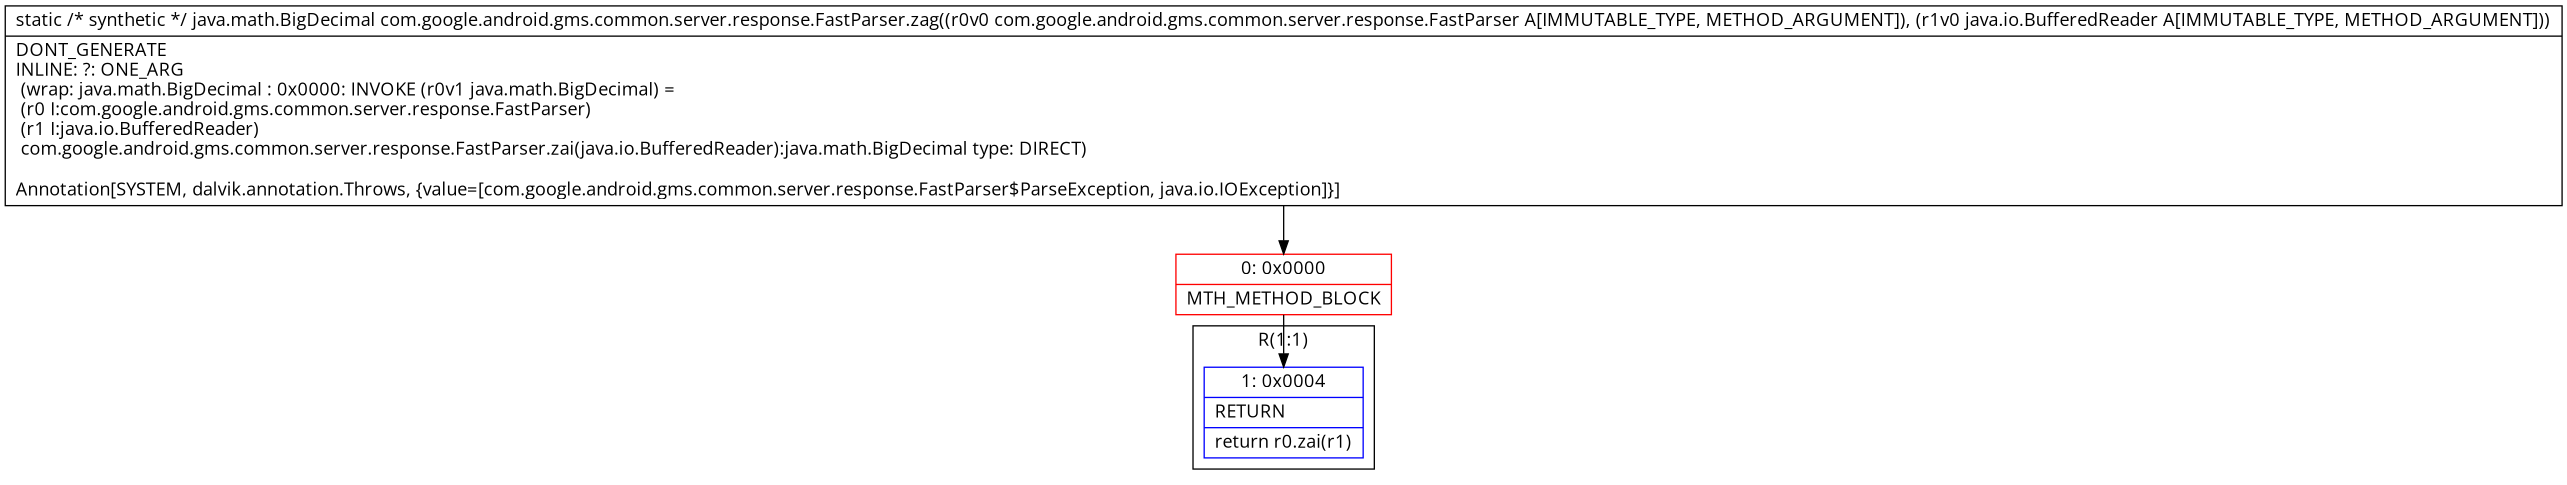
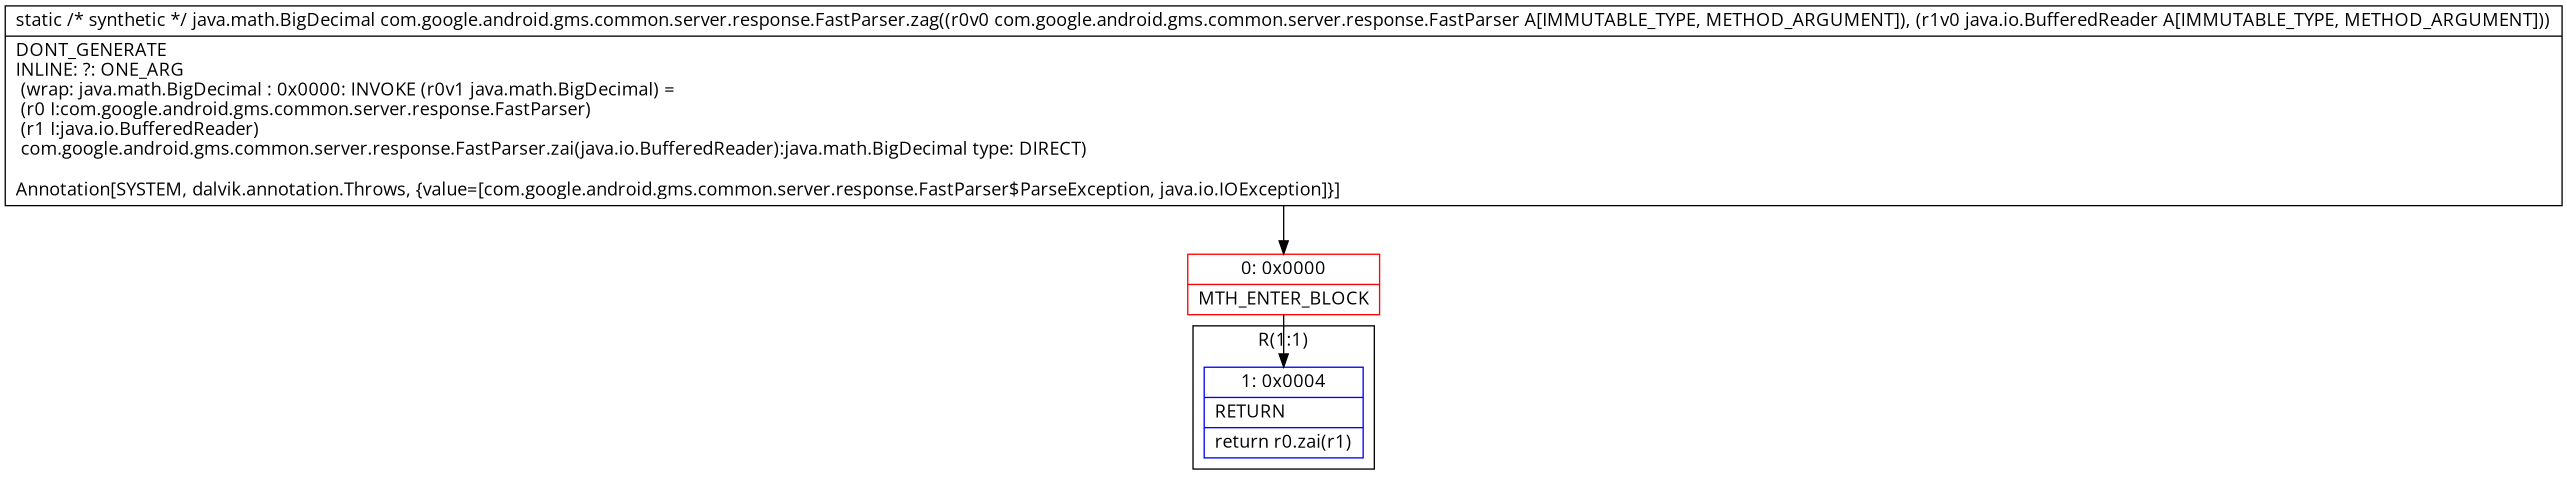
(1284, 299) -> (1284, 299)
